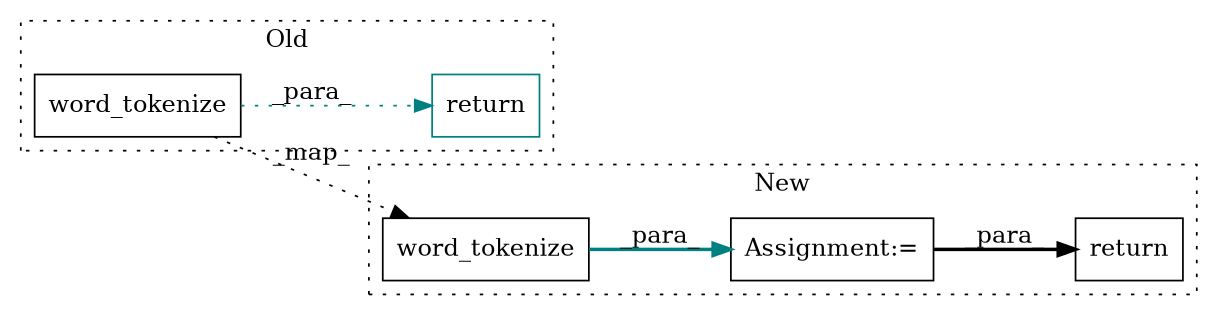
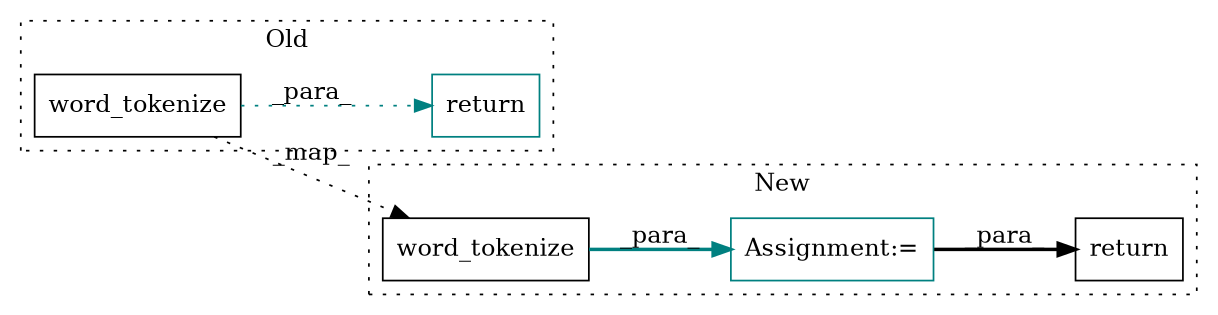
(832, 249) -> (832, 249)
